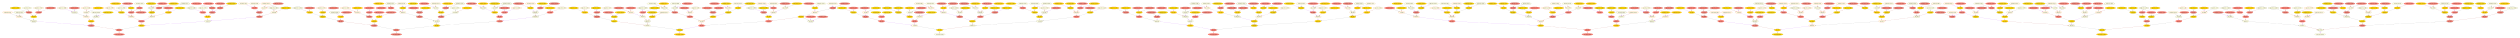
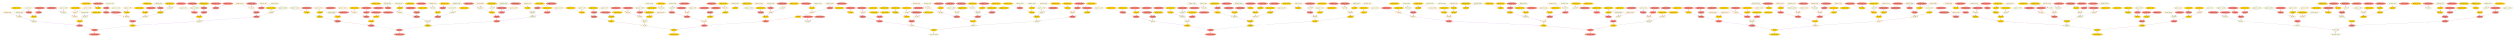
(483, 4) -> (480, 4)
(39, 8) -> none
